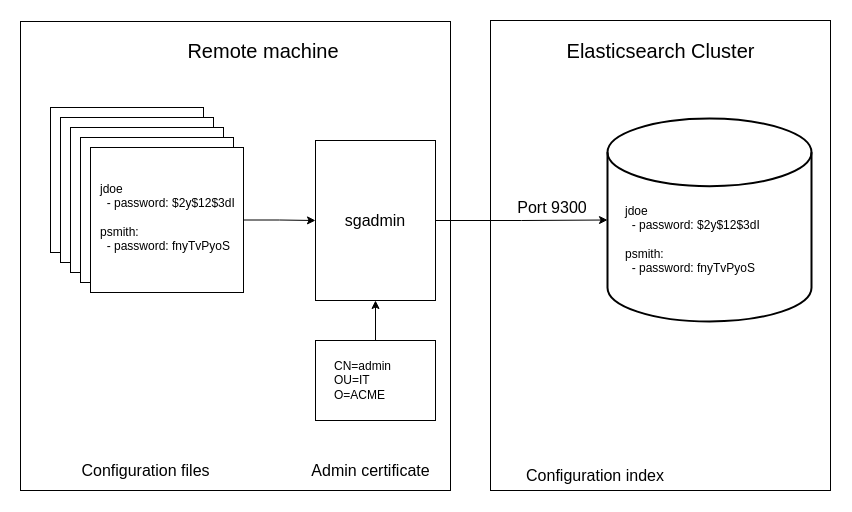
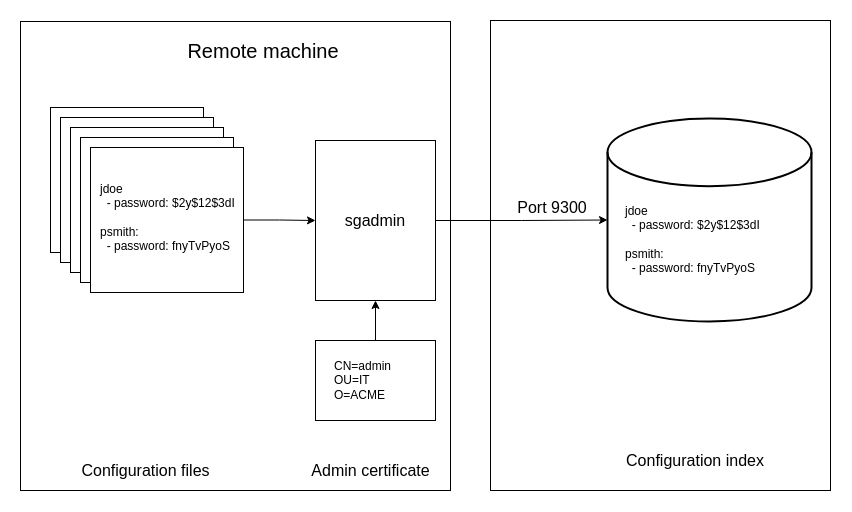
(661, 51) -> none
(596, 476) -> (696, 461)
